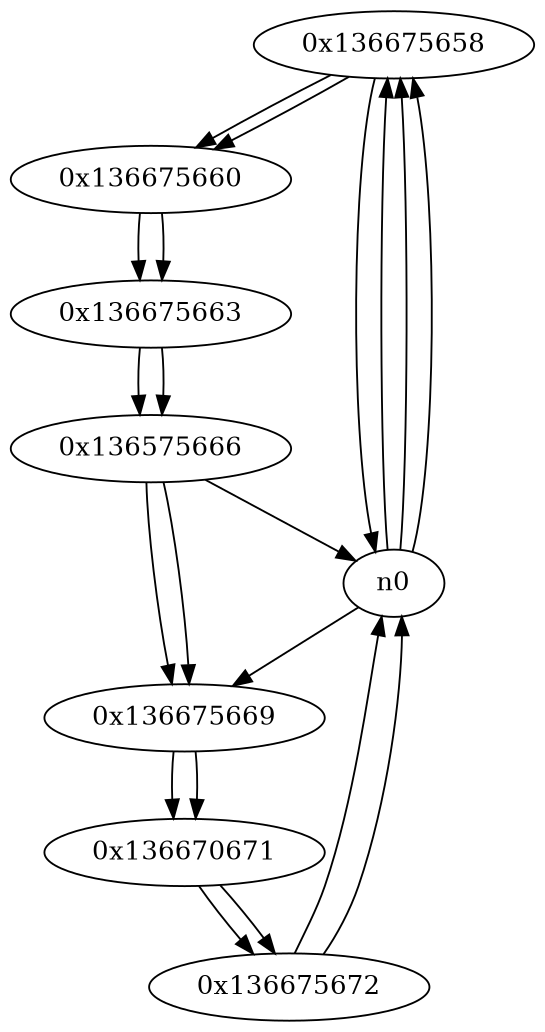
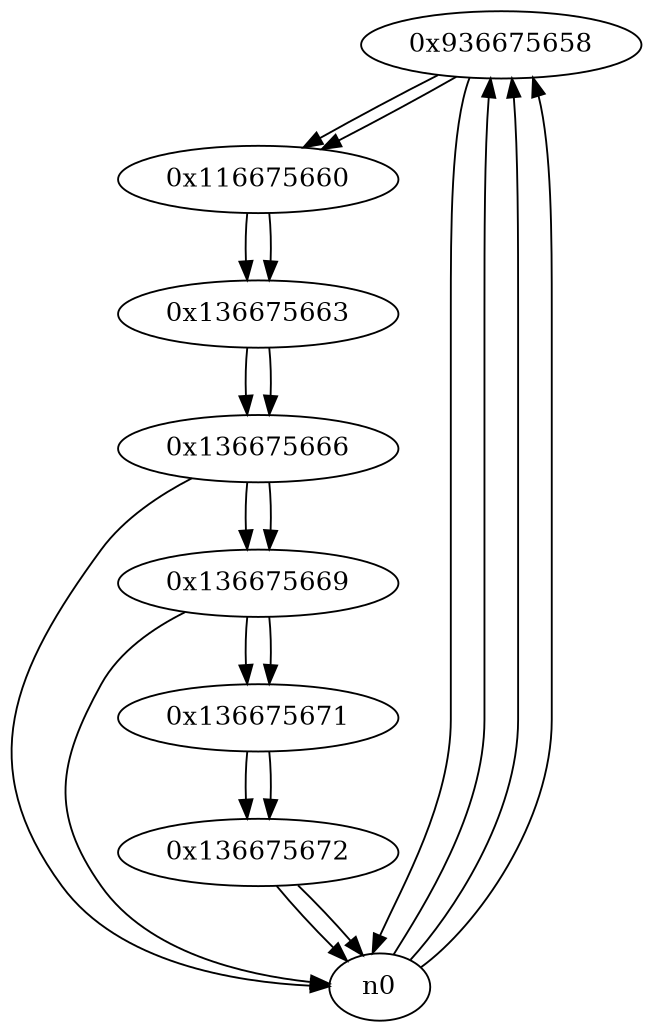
(394, 45) -> (501, 45)
(151, 179) -> (258, 179)
(151, 449) -> (258, 449)
(304, 642) -> (78, 846)
(185, 852) -> (258, 718)
